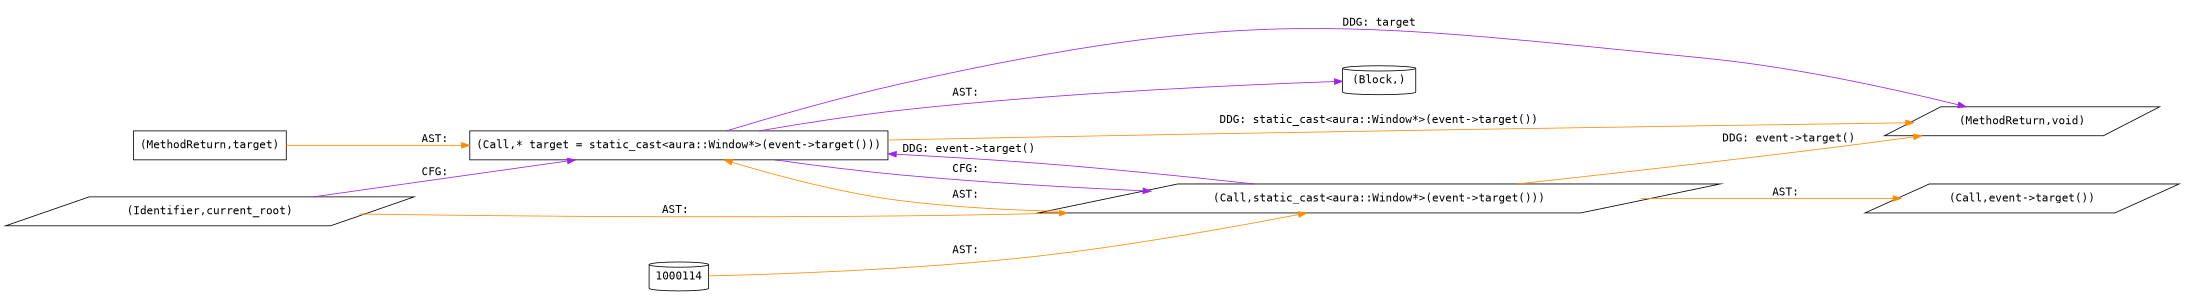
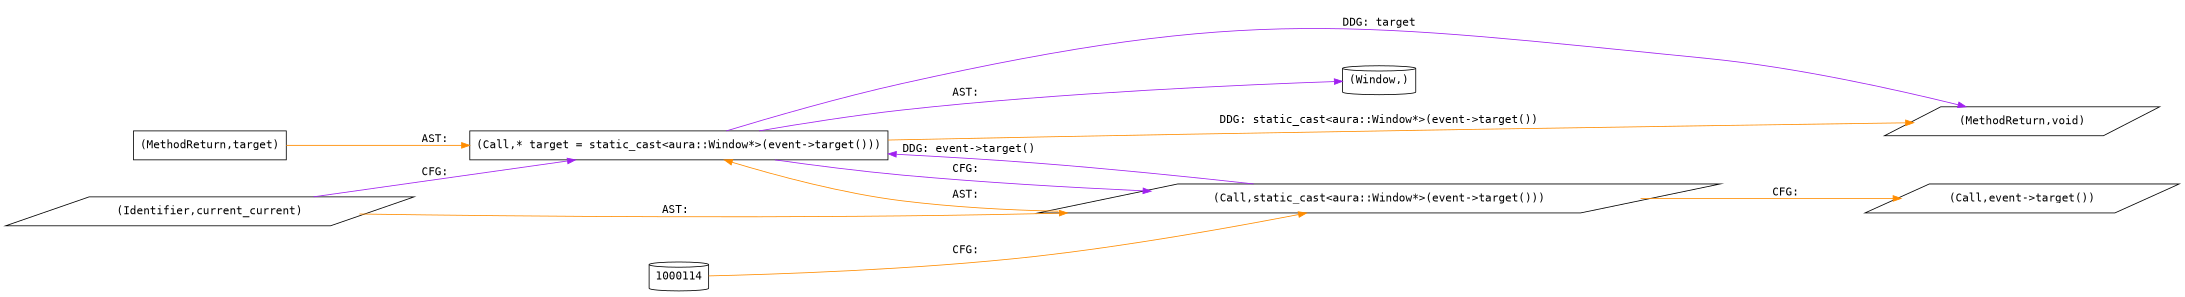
(1379, 80) -> (1379, 80)
(1715, 162) -> none
(1789, 192) -> (1789, 192)
(210, 211) -> (210, 211)
(969, 250) -> (969, 250)
